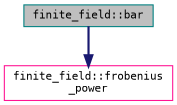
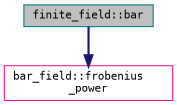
(89, 83) -> (89, 83)
